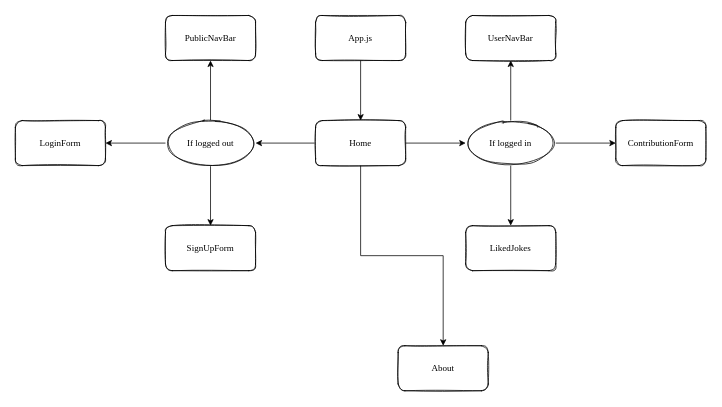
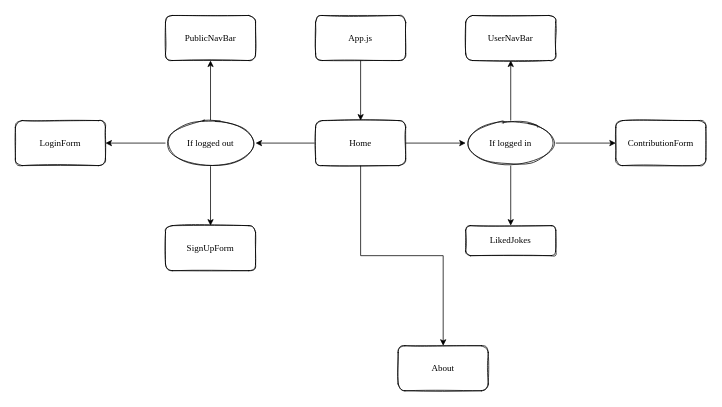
(510, 248) -> (510, 240)
